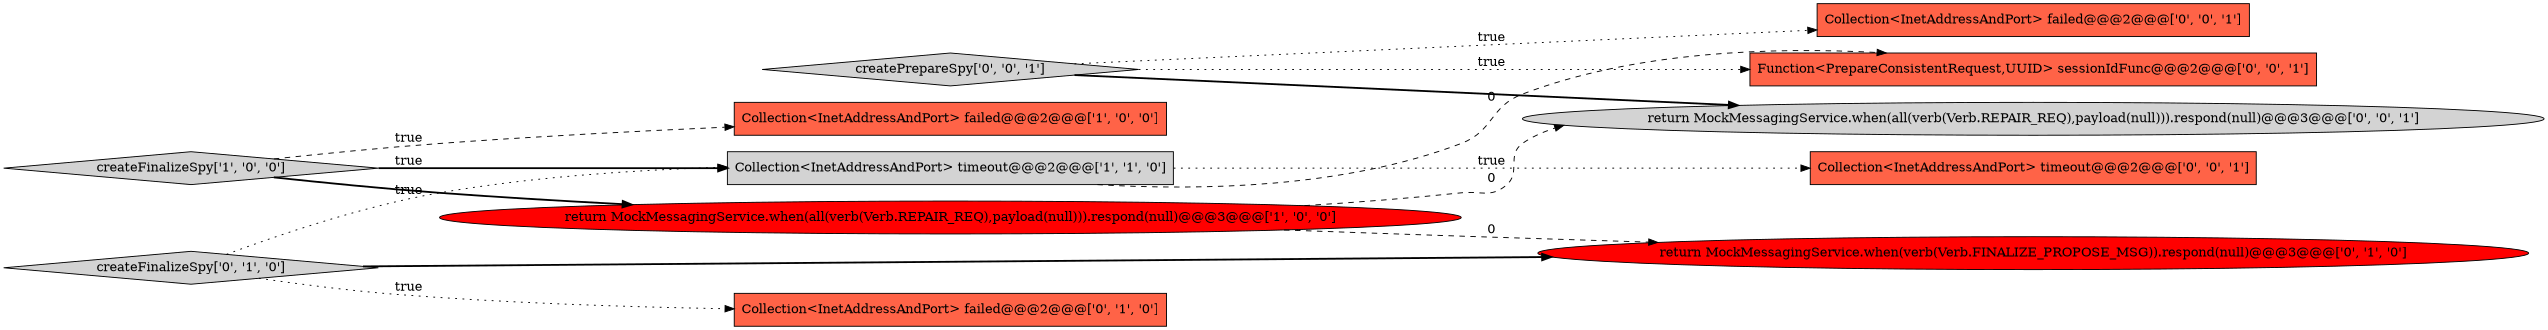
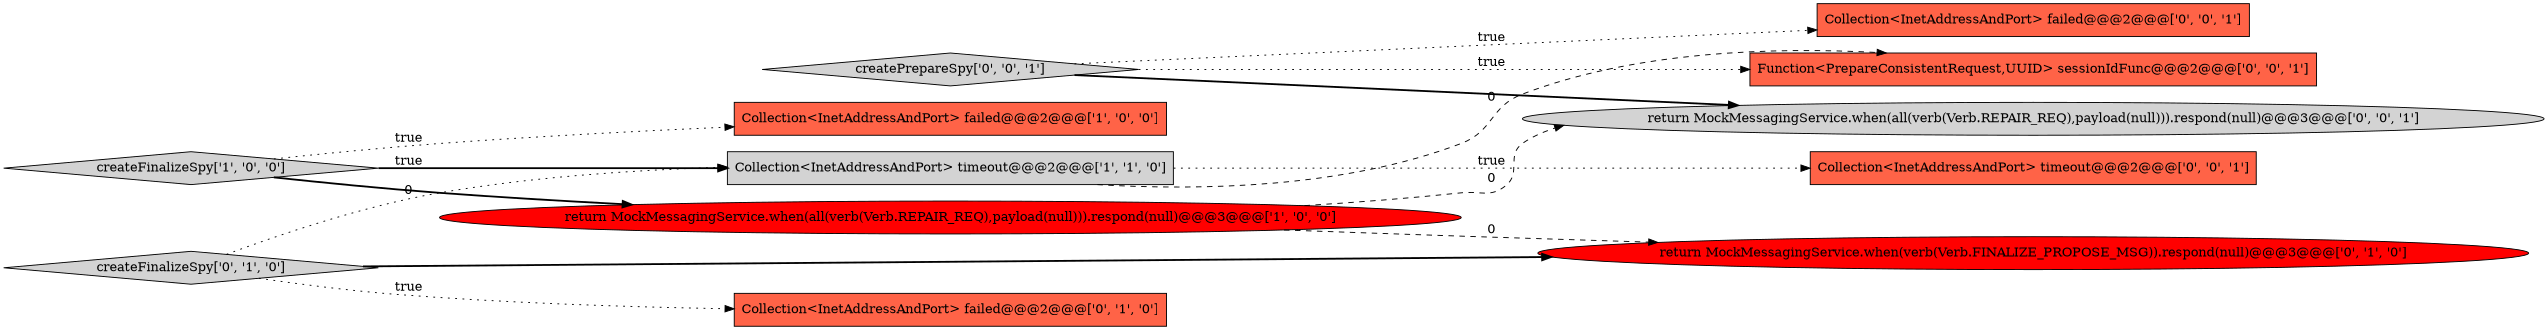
(499, 139) -> (499, 139)
(409, 191) -> (409, 191)
